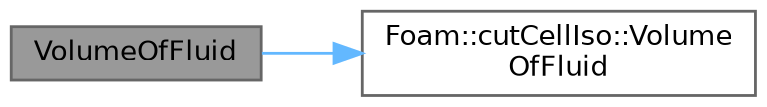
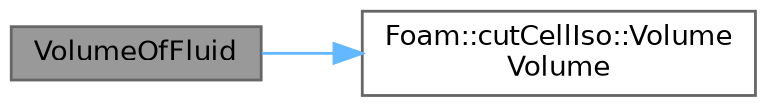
(559, 53) -> (559, 53)
